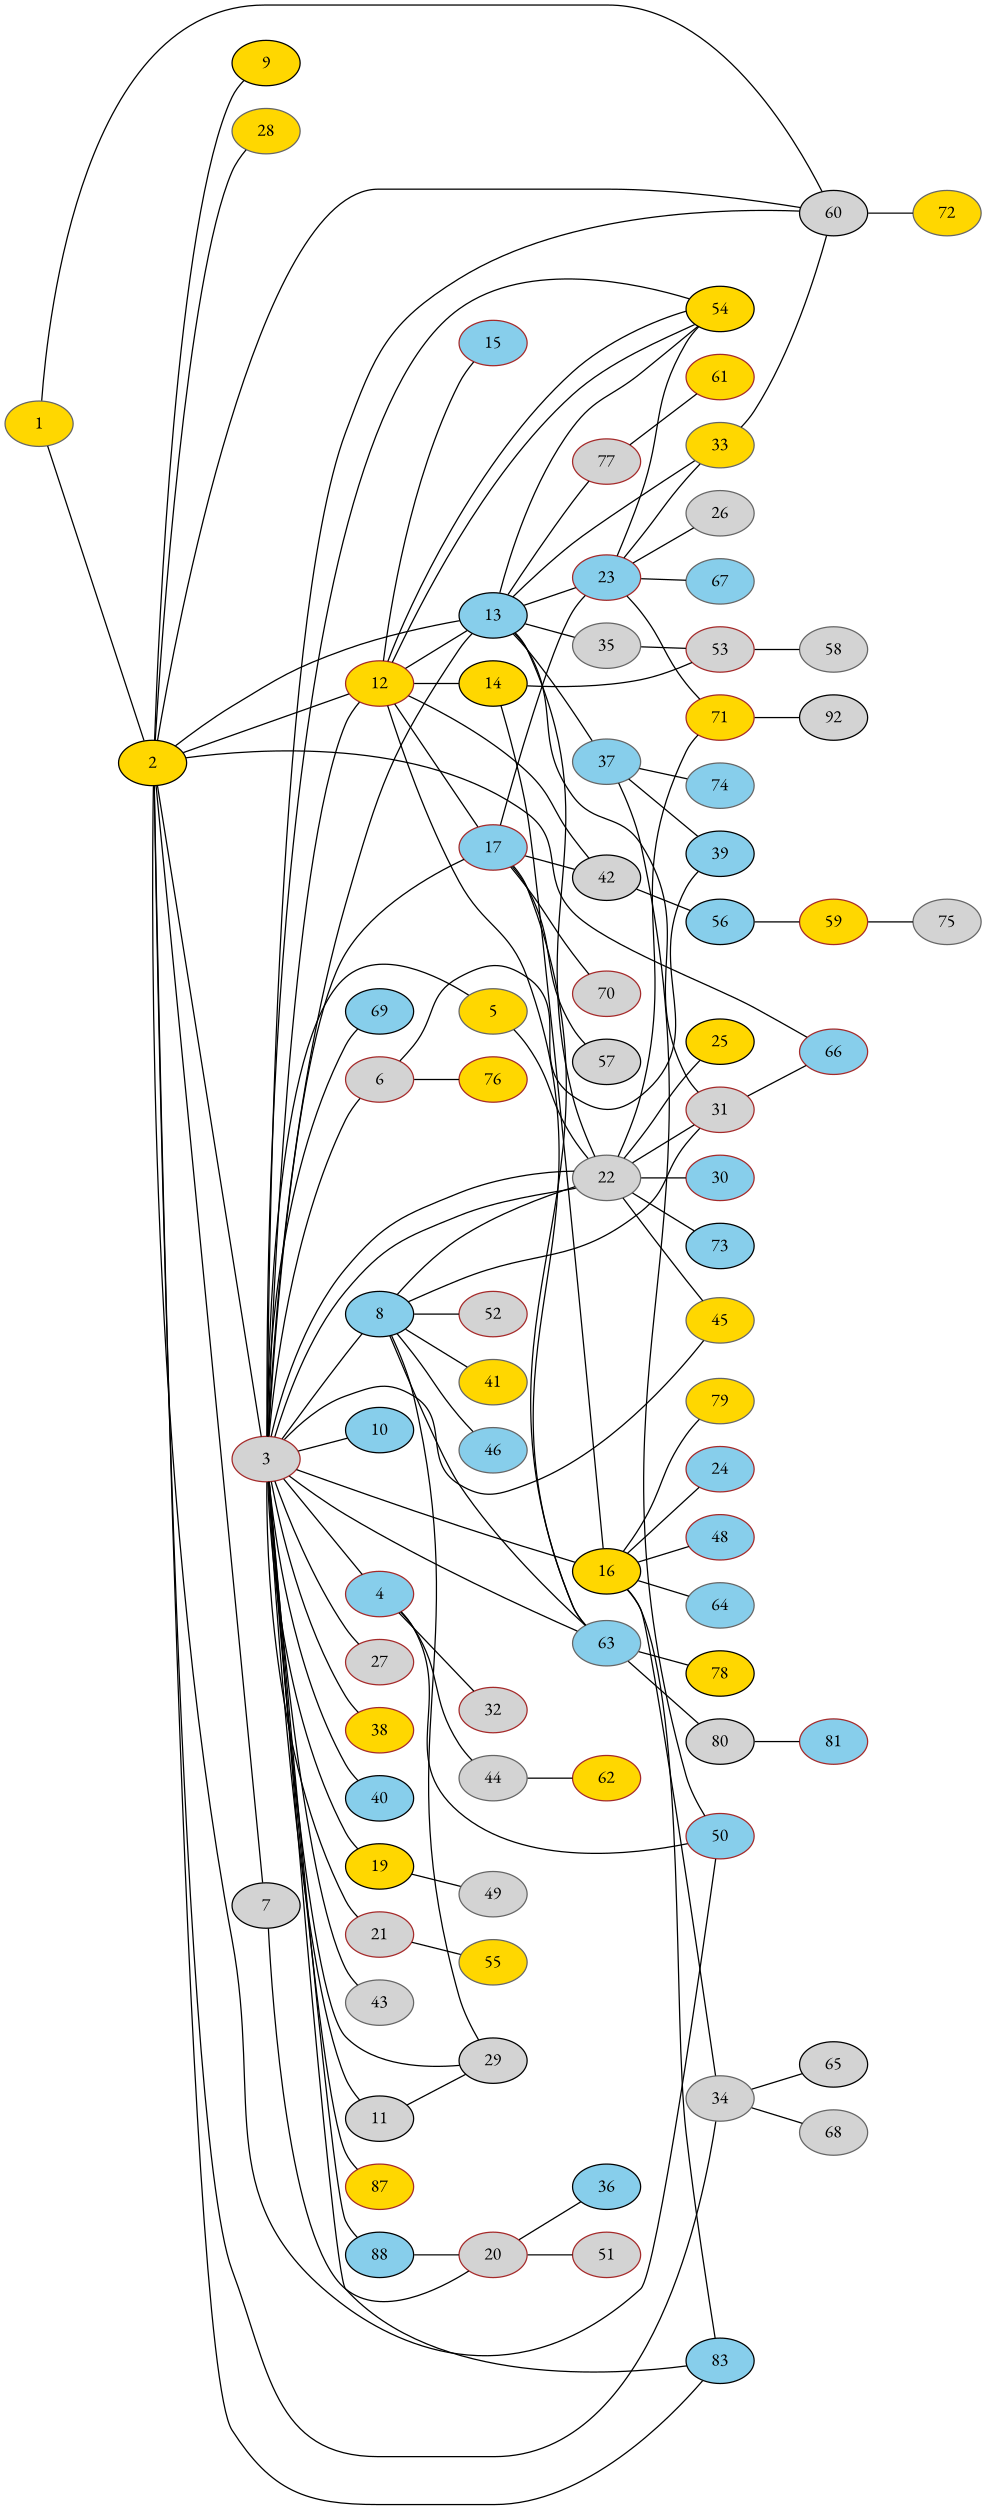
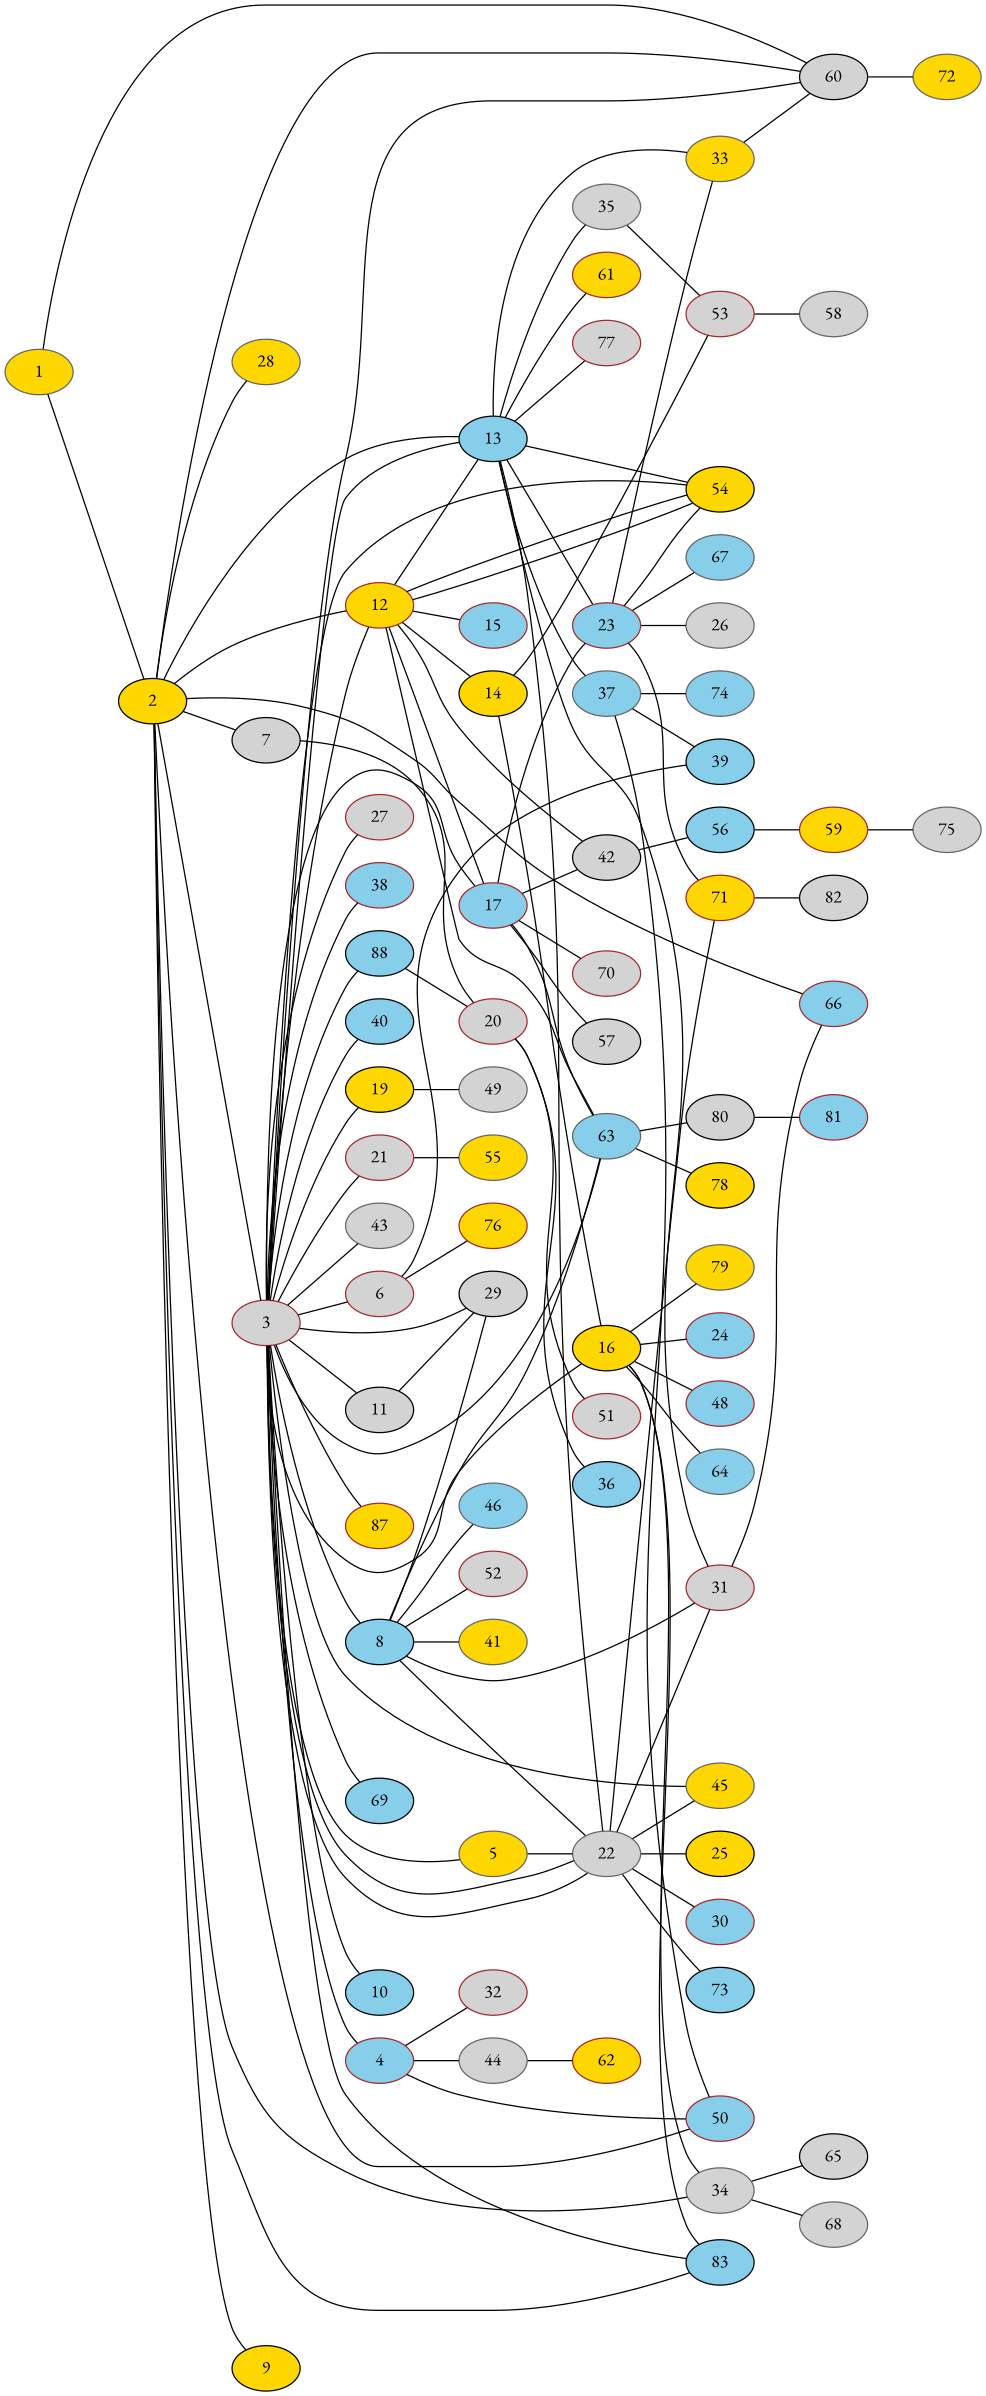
(667, 417) -> (542, 353)
(834, 718) -> (834, 898)
(380, 1730) -> (380, 885)
